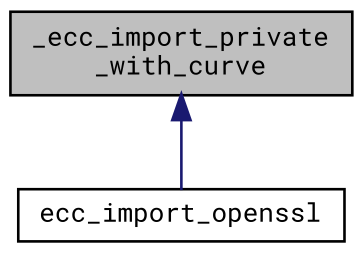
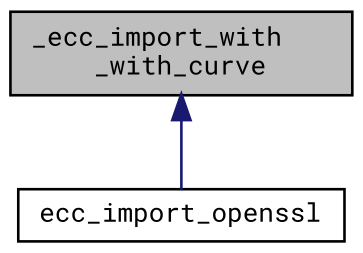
(181, 53) -> (181, 53)
